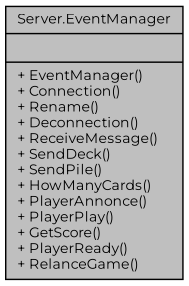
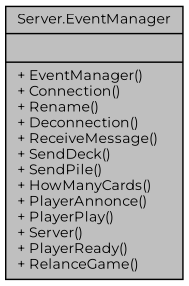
(59, 233) -> (50, 233)
